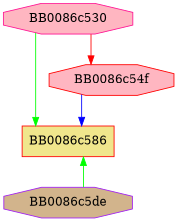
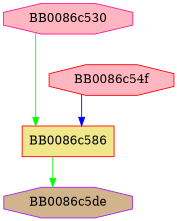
(91, 45) -> none
(83, 176) -> (53, 168)
